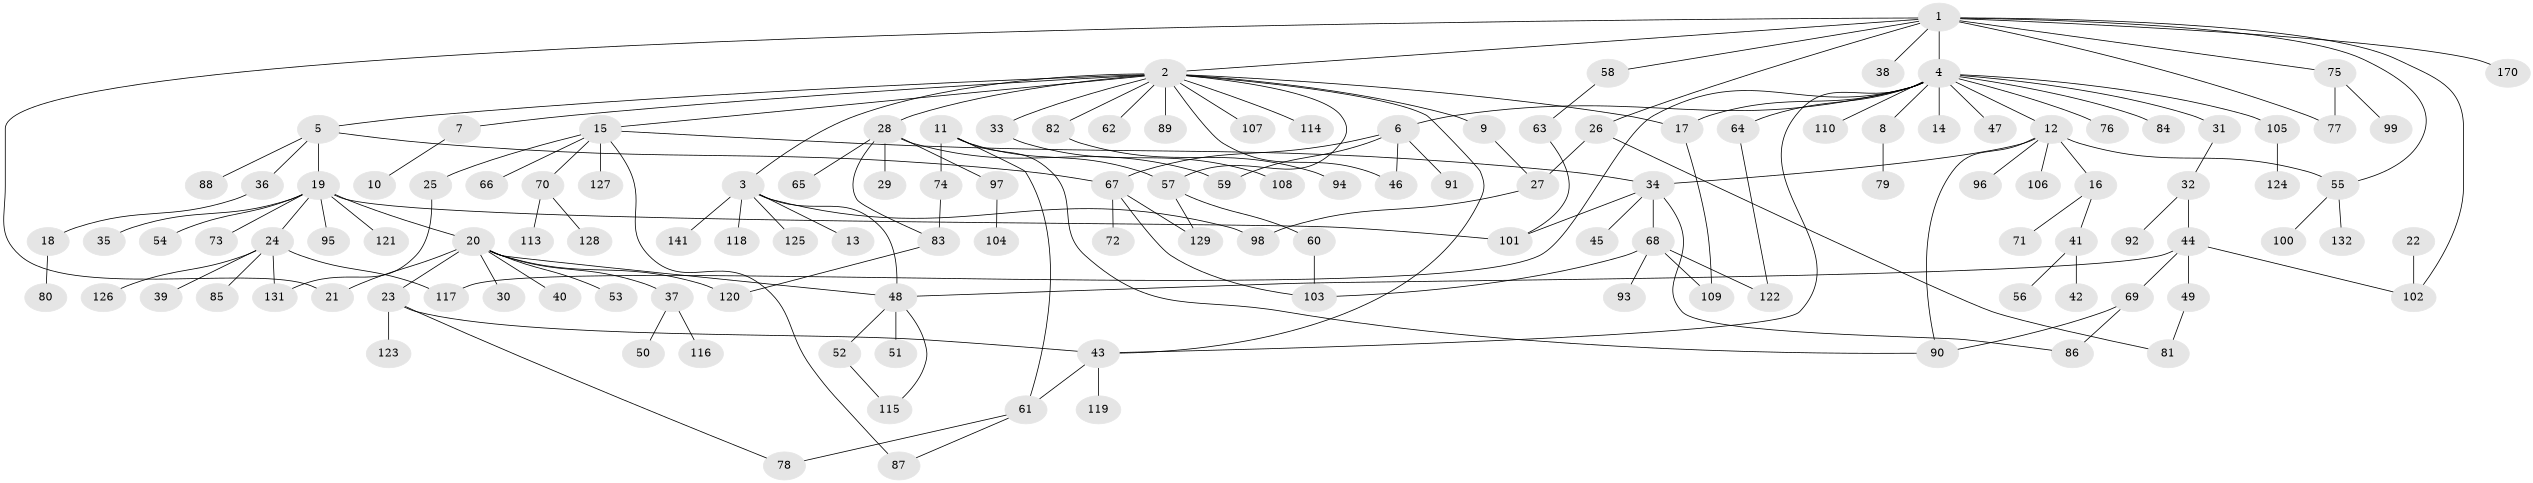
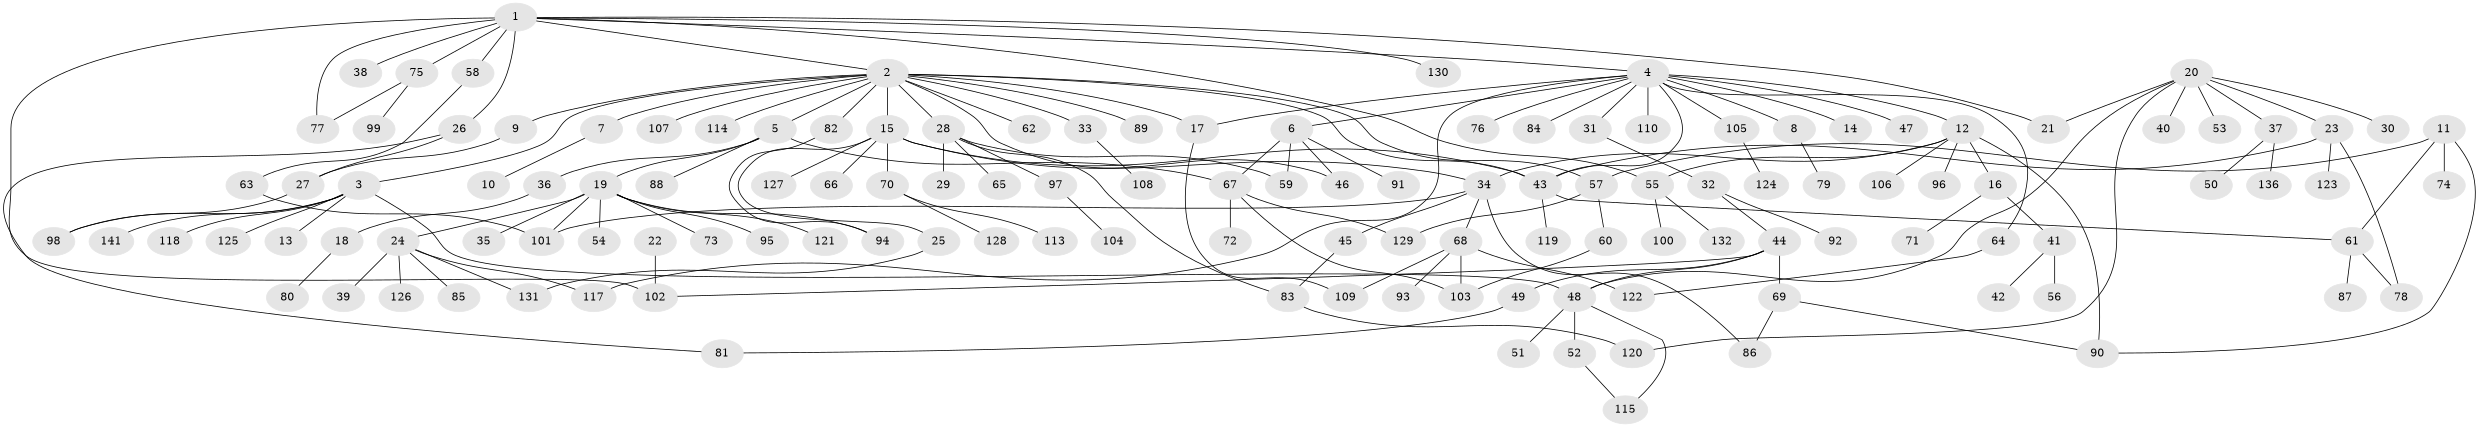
(2508, 73) -> (1438, 73)
(940, 212) -> (1318, 269)
(394, 217) -> (742, 213)
(775, 298) -> (1245, 154)
(701, 354) -> (2269, 185)
